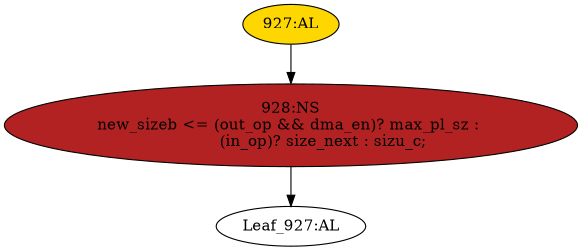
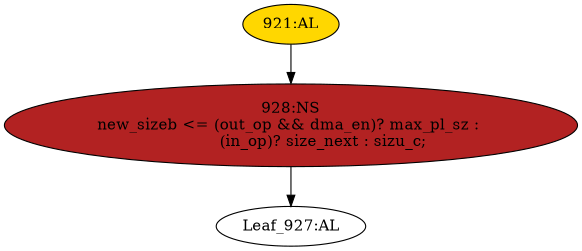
(291, 24) -> (291, 24)
